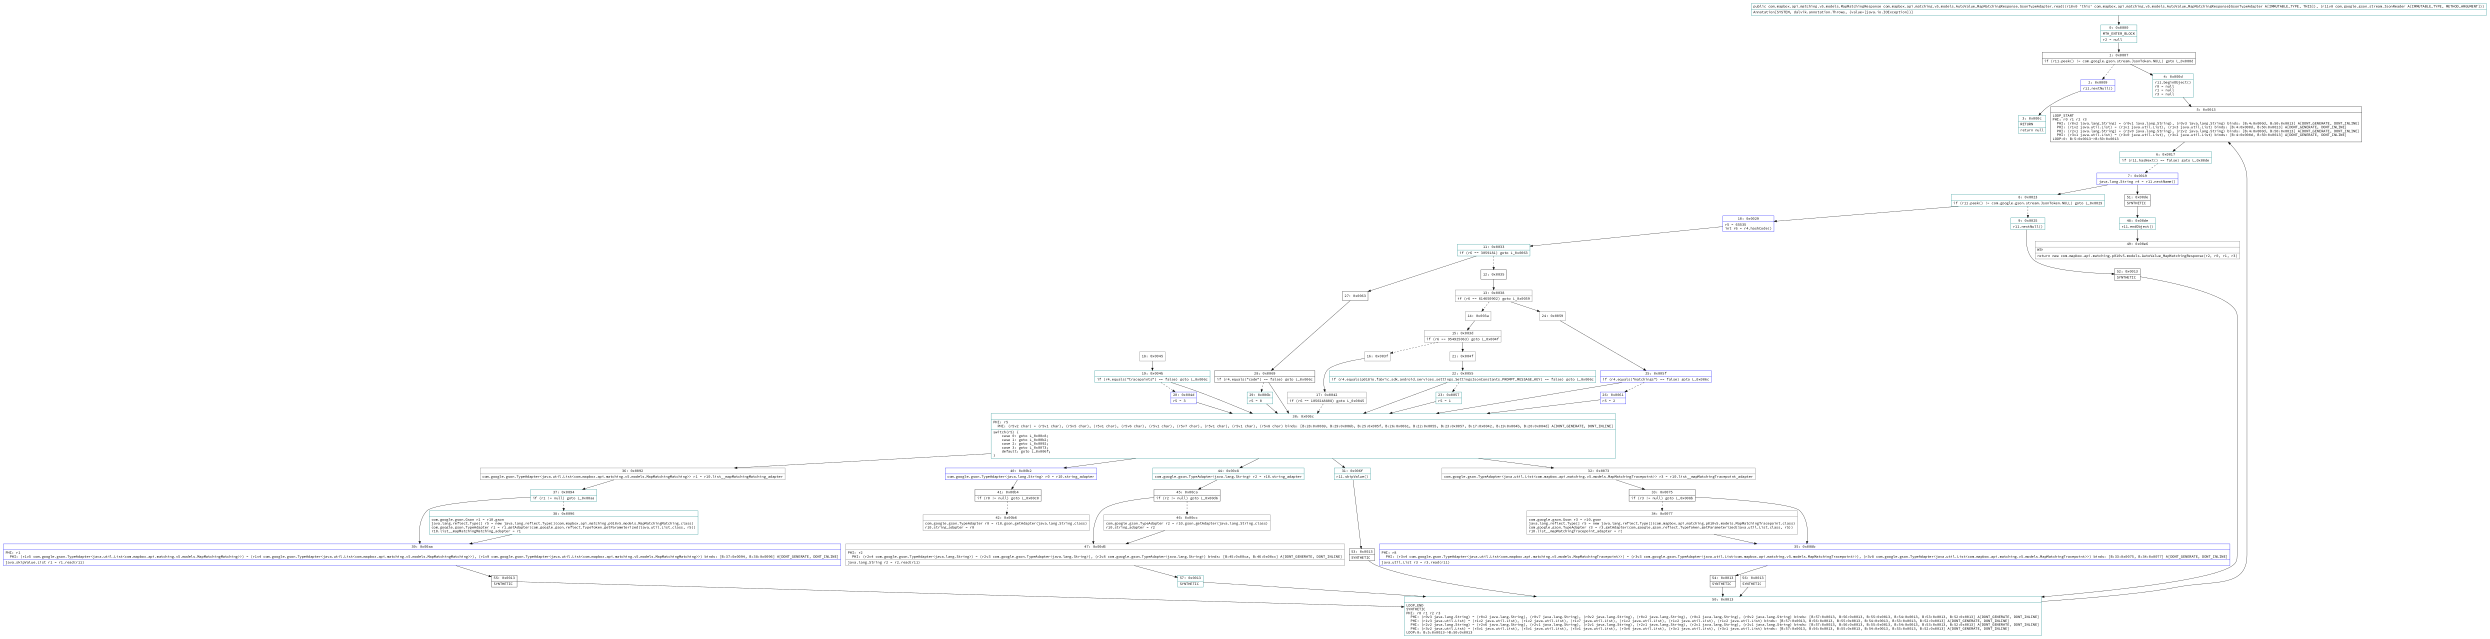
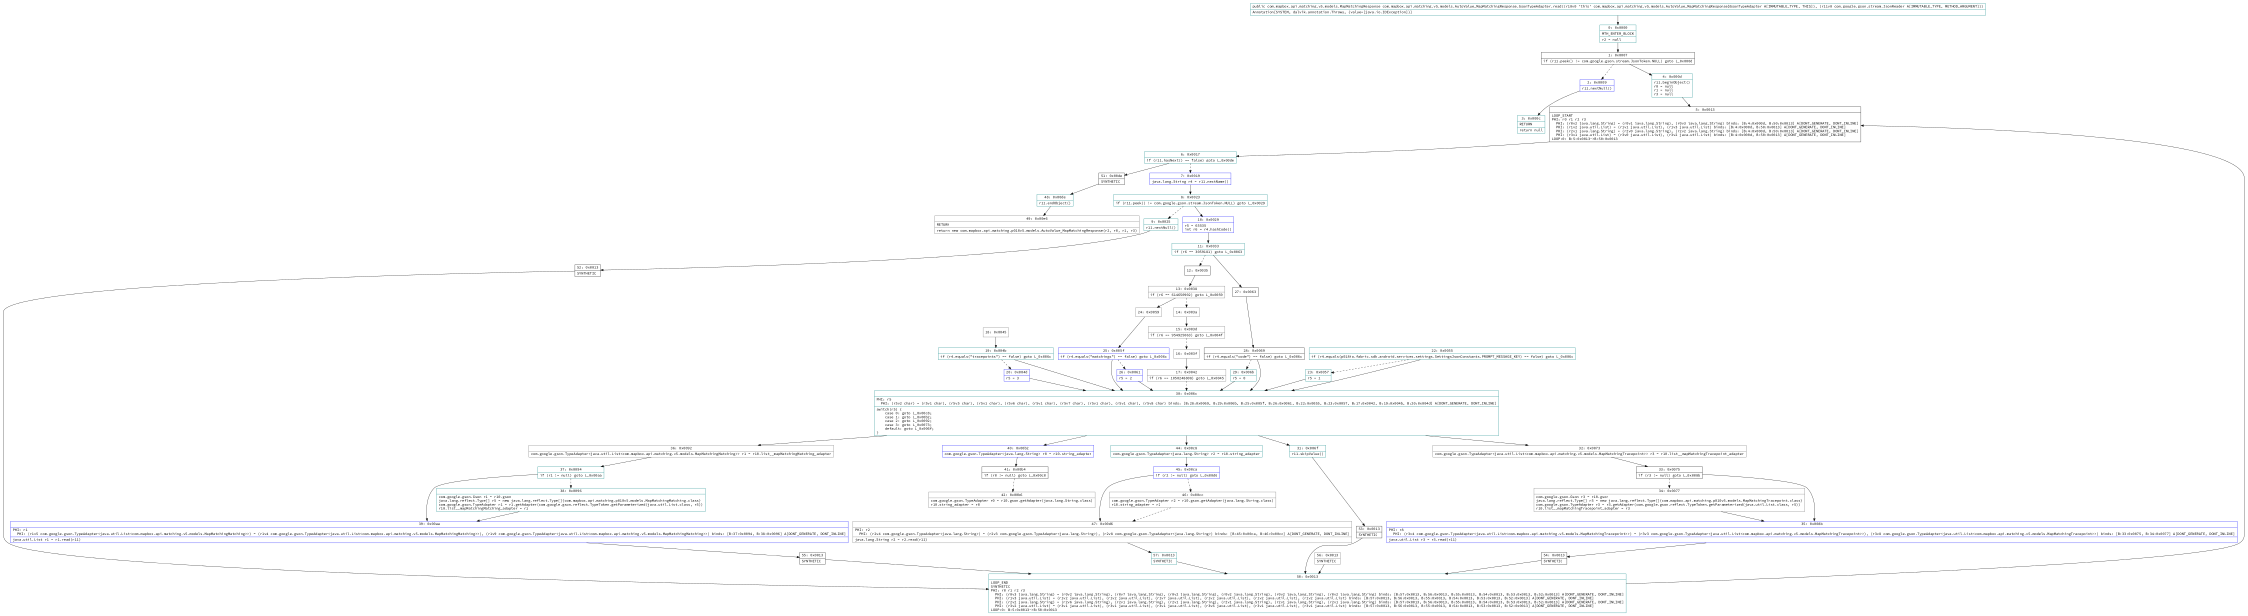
(2137, 188) -> (1148, 169)
(2040, 250) -> (943, 225)
(1463, 356) -> none
(1187, 495) -> (1187, 473)
(1147, 537) -> (1153, 514)
(45, 563) -> (47, 540)
